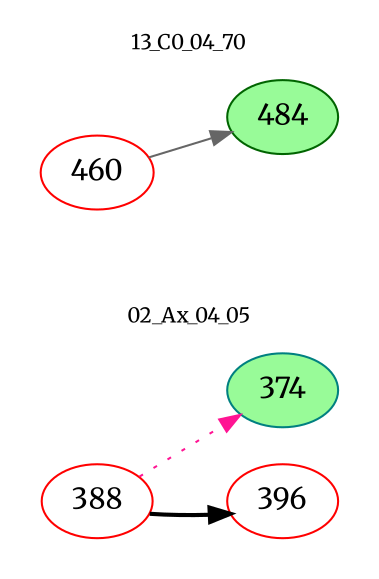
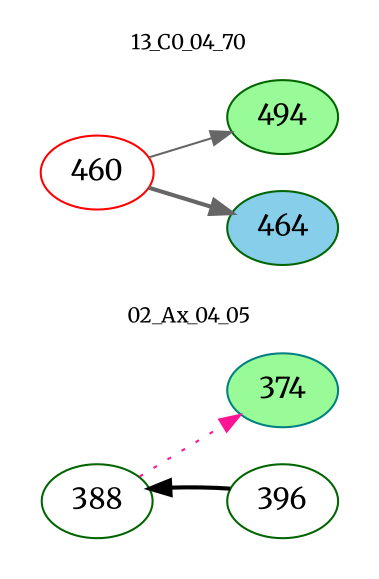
(283, 117) -> (283, 117)
none -> (283, 228)
(97, 501) -> (97, 501)
(283, 501) -> (283, 501)
(180, 515) -> (201, 487)
